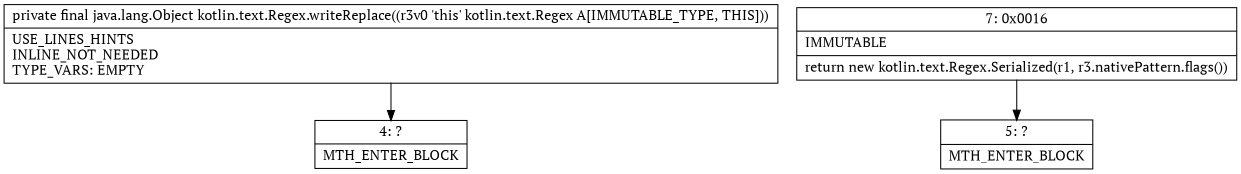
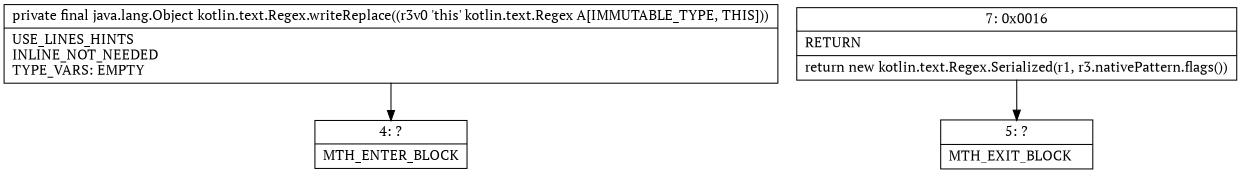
(846, 43) -> (834, 43)
(1017, 156) -> (1011, 156)
